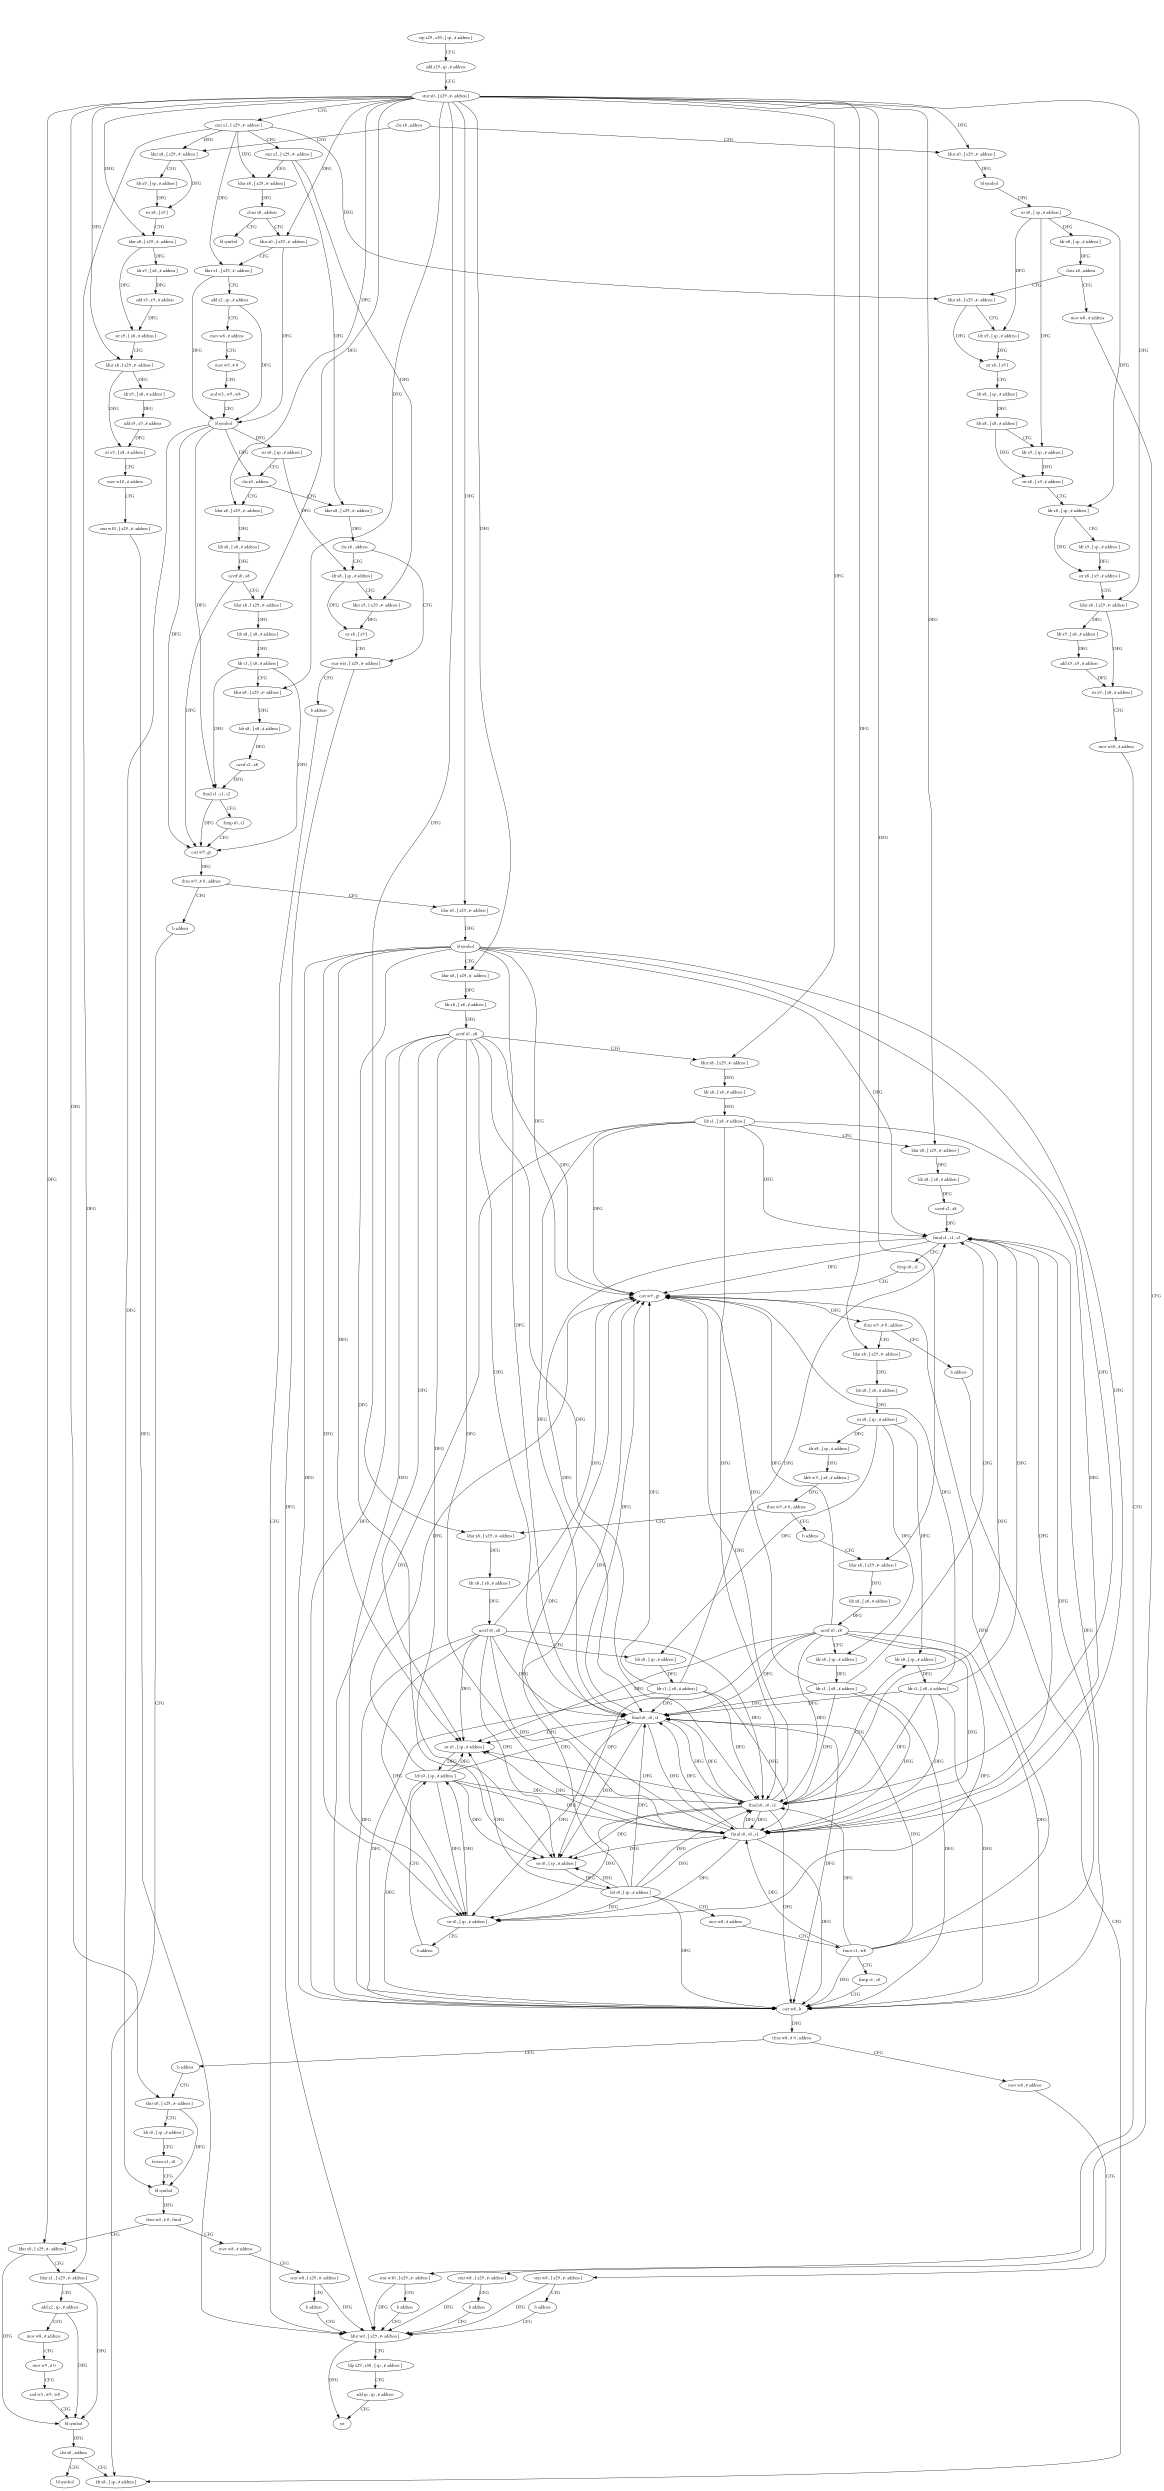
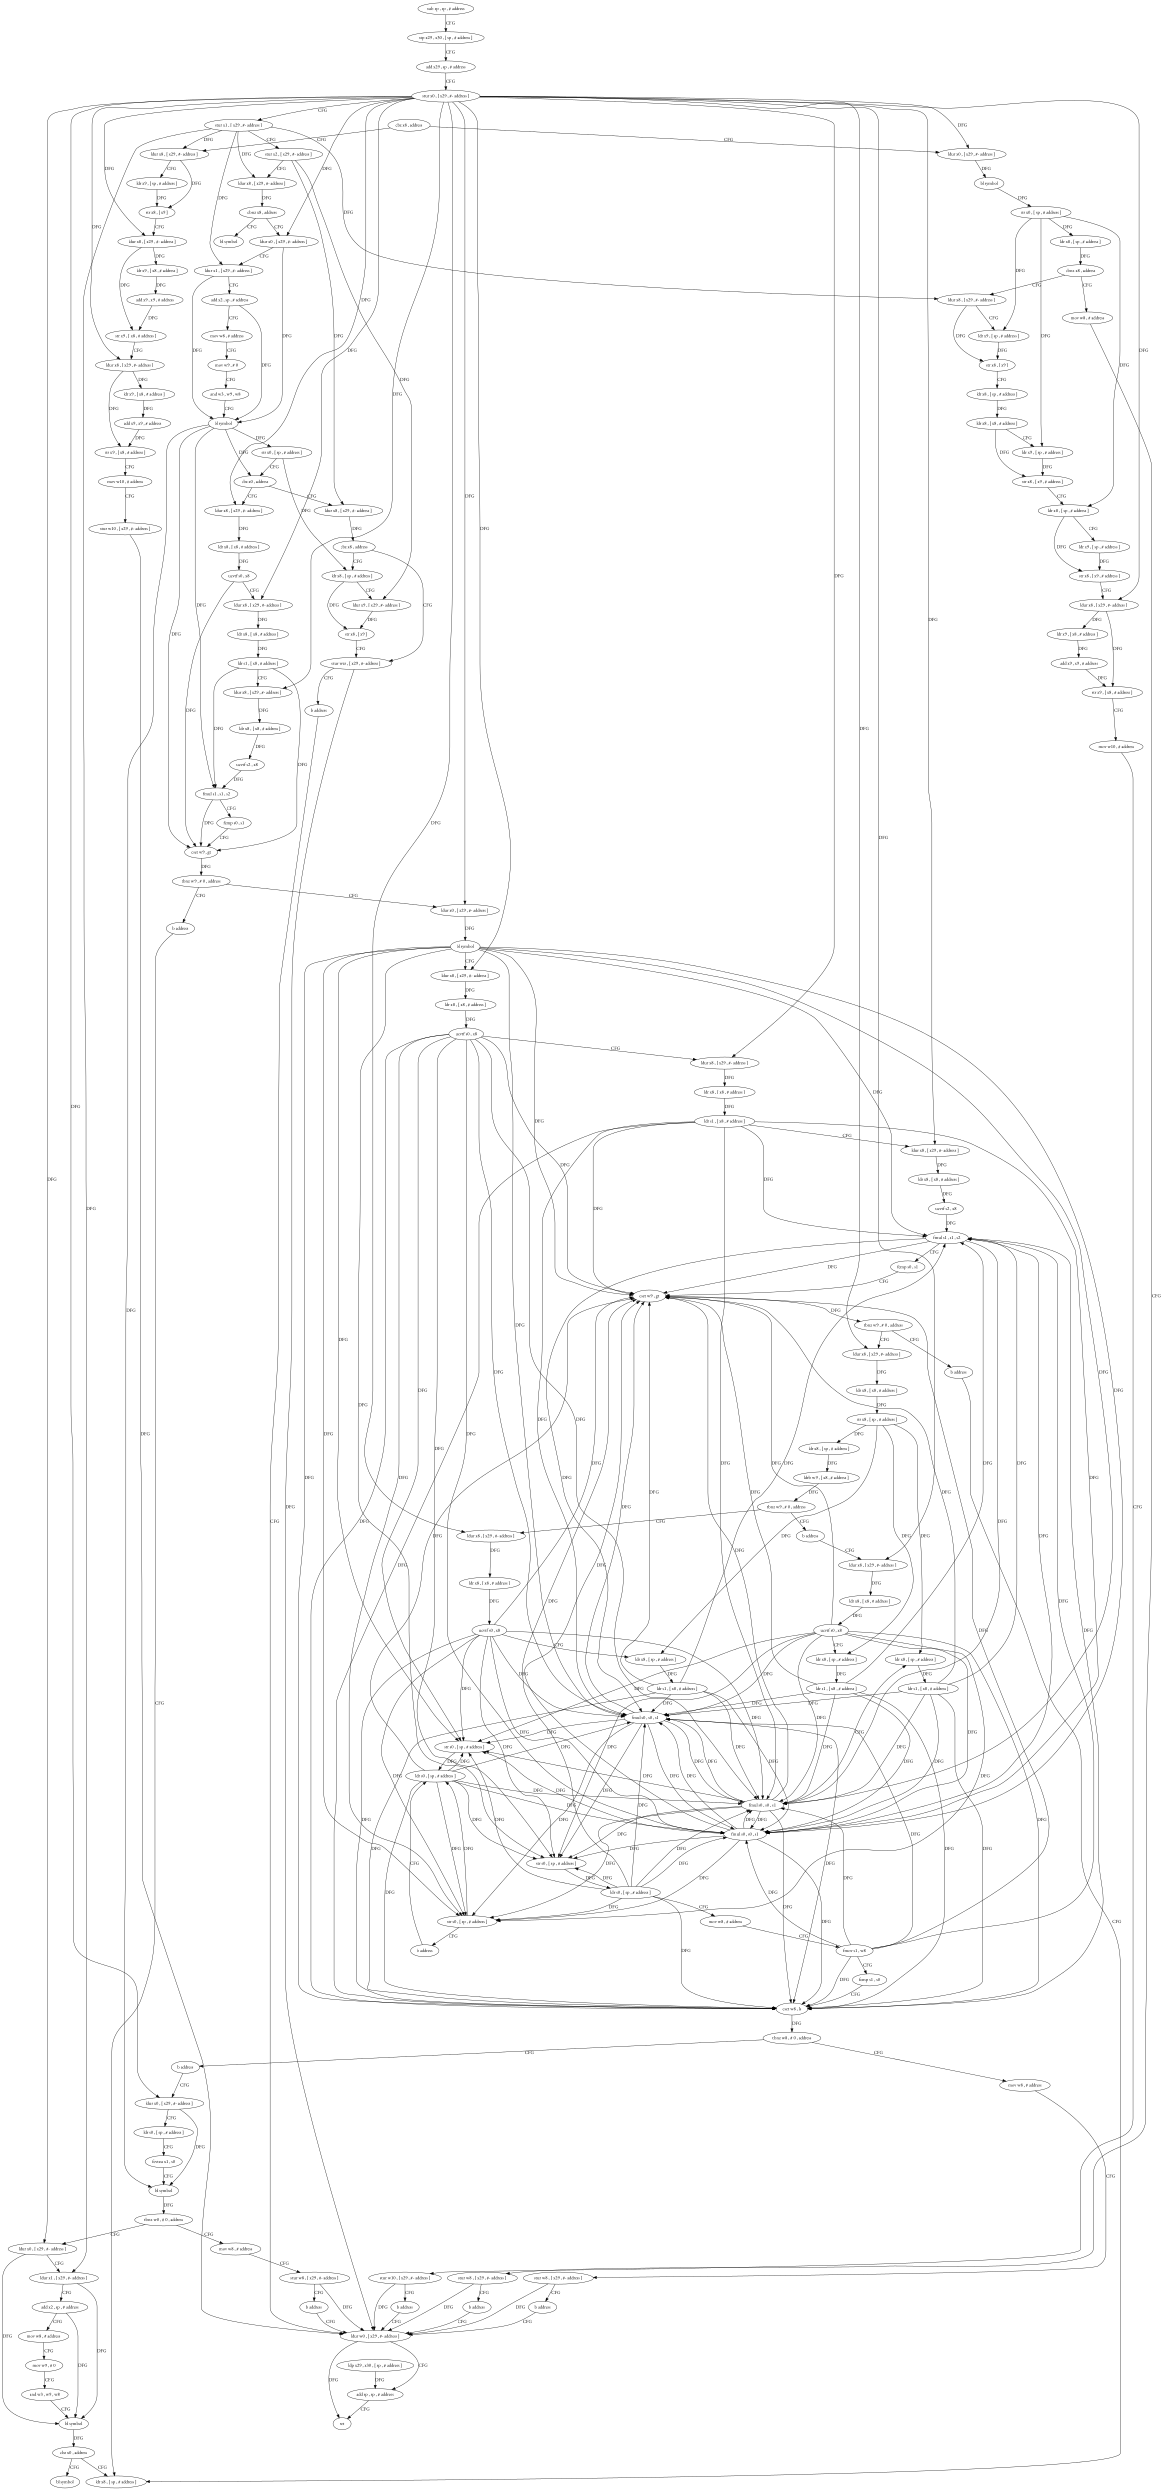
none -> (446, 9)
(164, 2220) -> (164, 2220)
(375, 2349) -> (418, 2363)
(380, 2380) -> (380, 2380)
